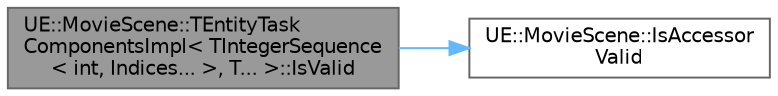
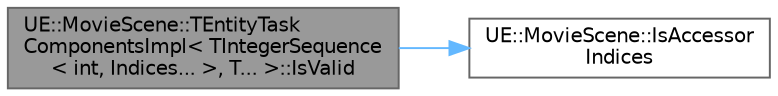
(620, 48) -> (620, 48)
